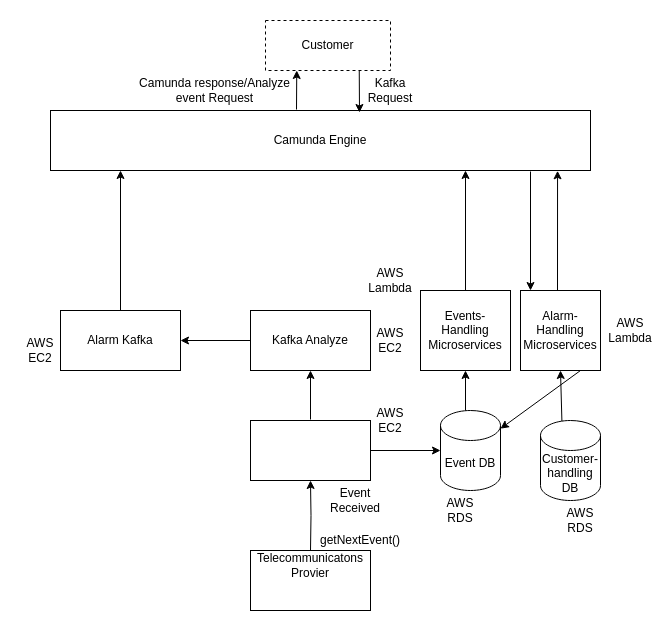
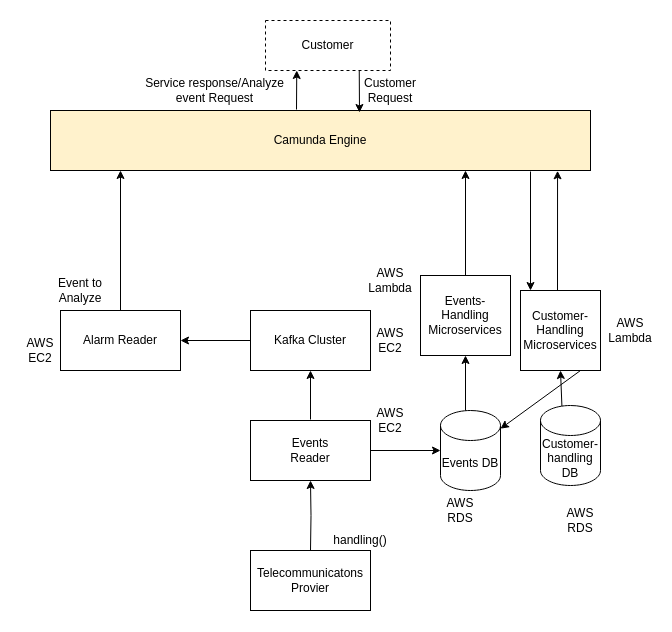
(215, 91) -> (215, 91)
(391, 91) -> (391, 91)
(321, 141) -> (321, 141)
none -> (81, 291)
(466, 331) -> (466, 316)
(561, 331) -> (561, 331)
(121, 341) -> (121, 341)
(311, 341) -> (311, 341)
none -> (311, 451)
(571, 461) -> (571, 446)
(471, 464) -> (471, 464)
(356, 501) -> none
(361, 541) -> (361, 541)
(311, 566) -> (311, 581)
